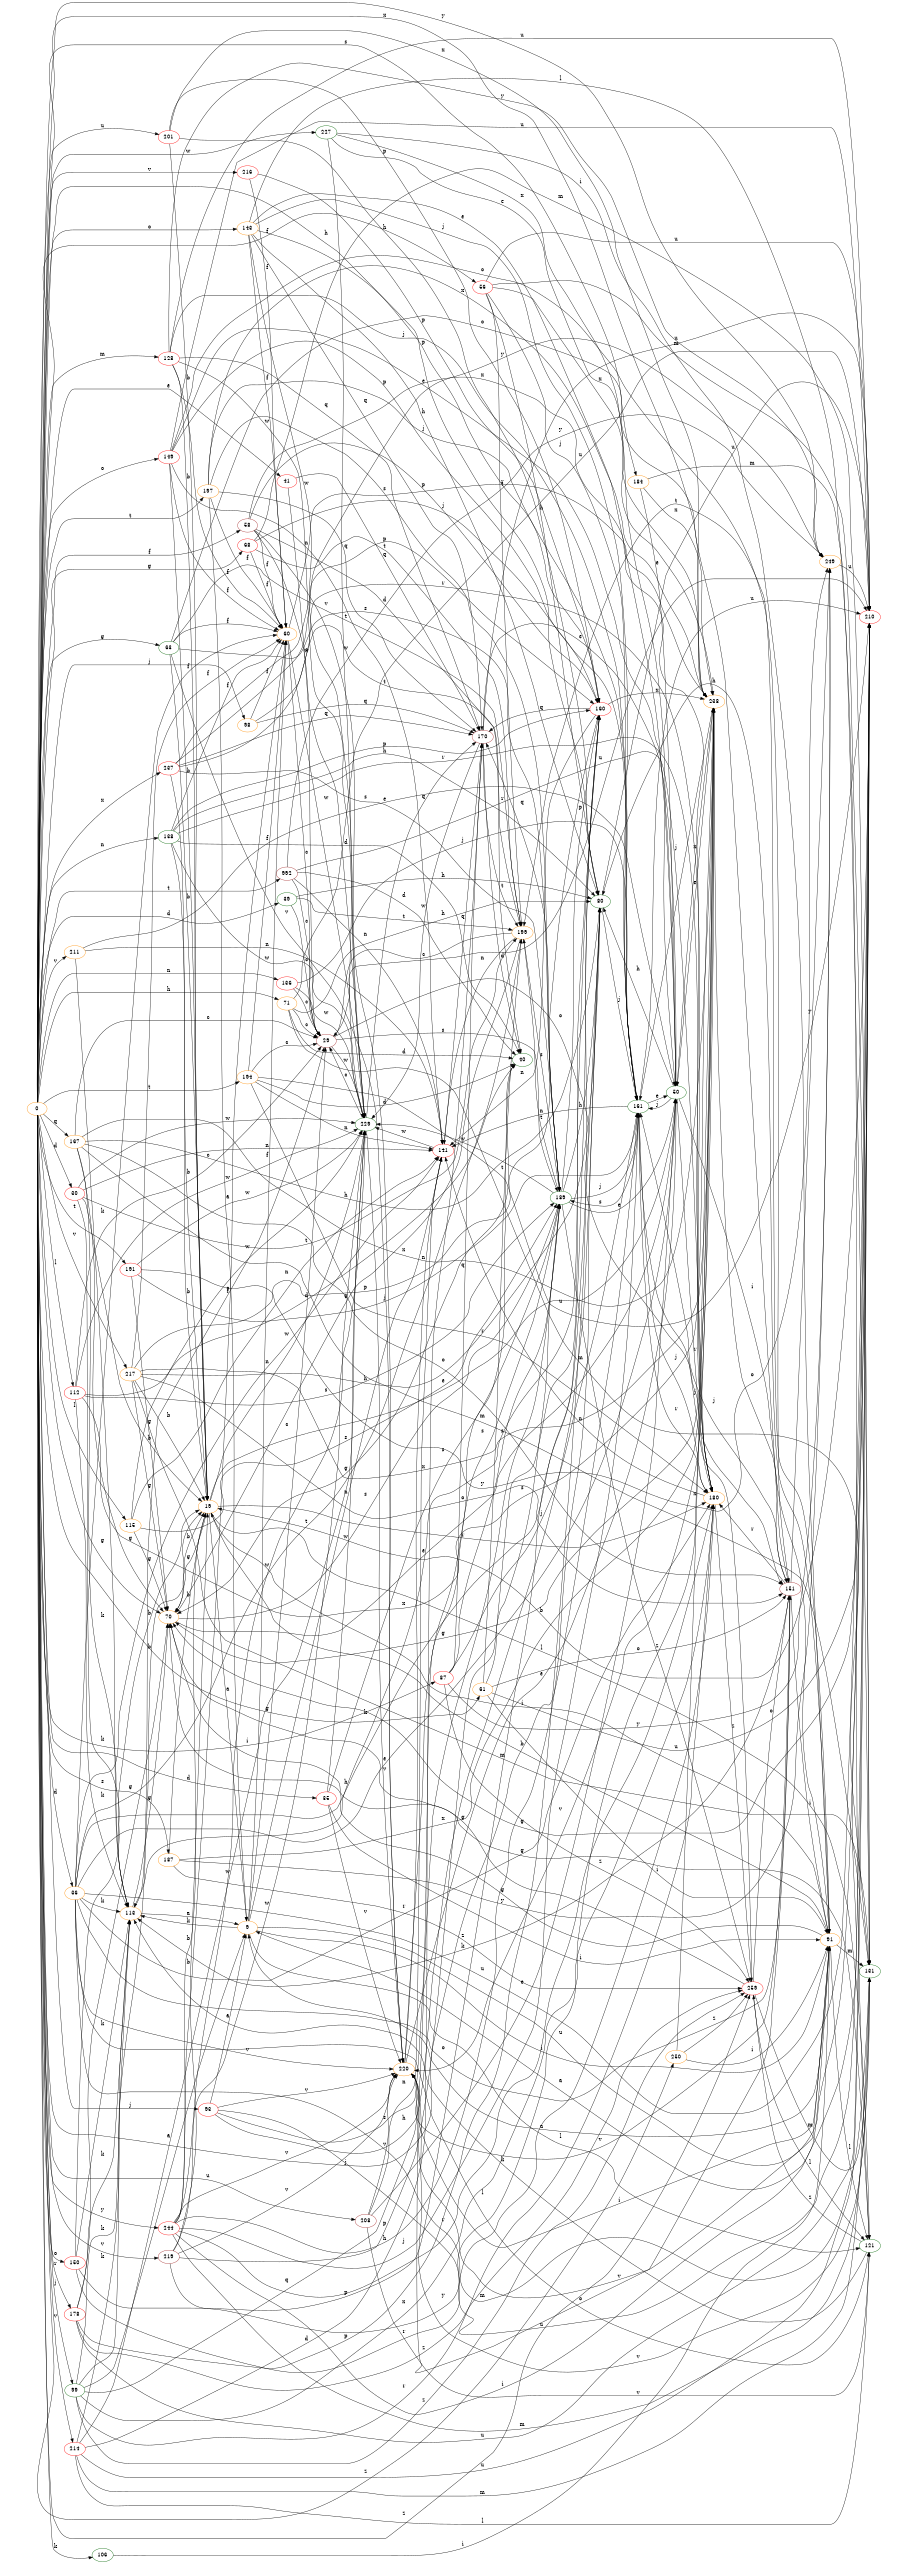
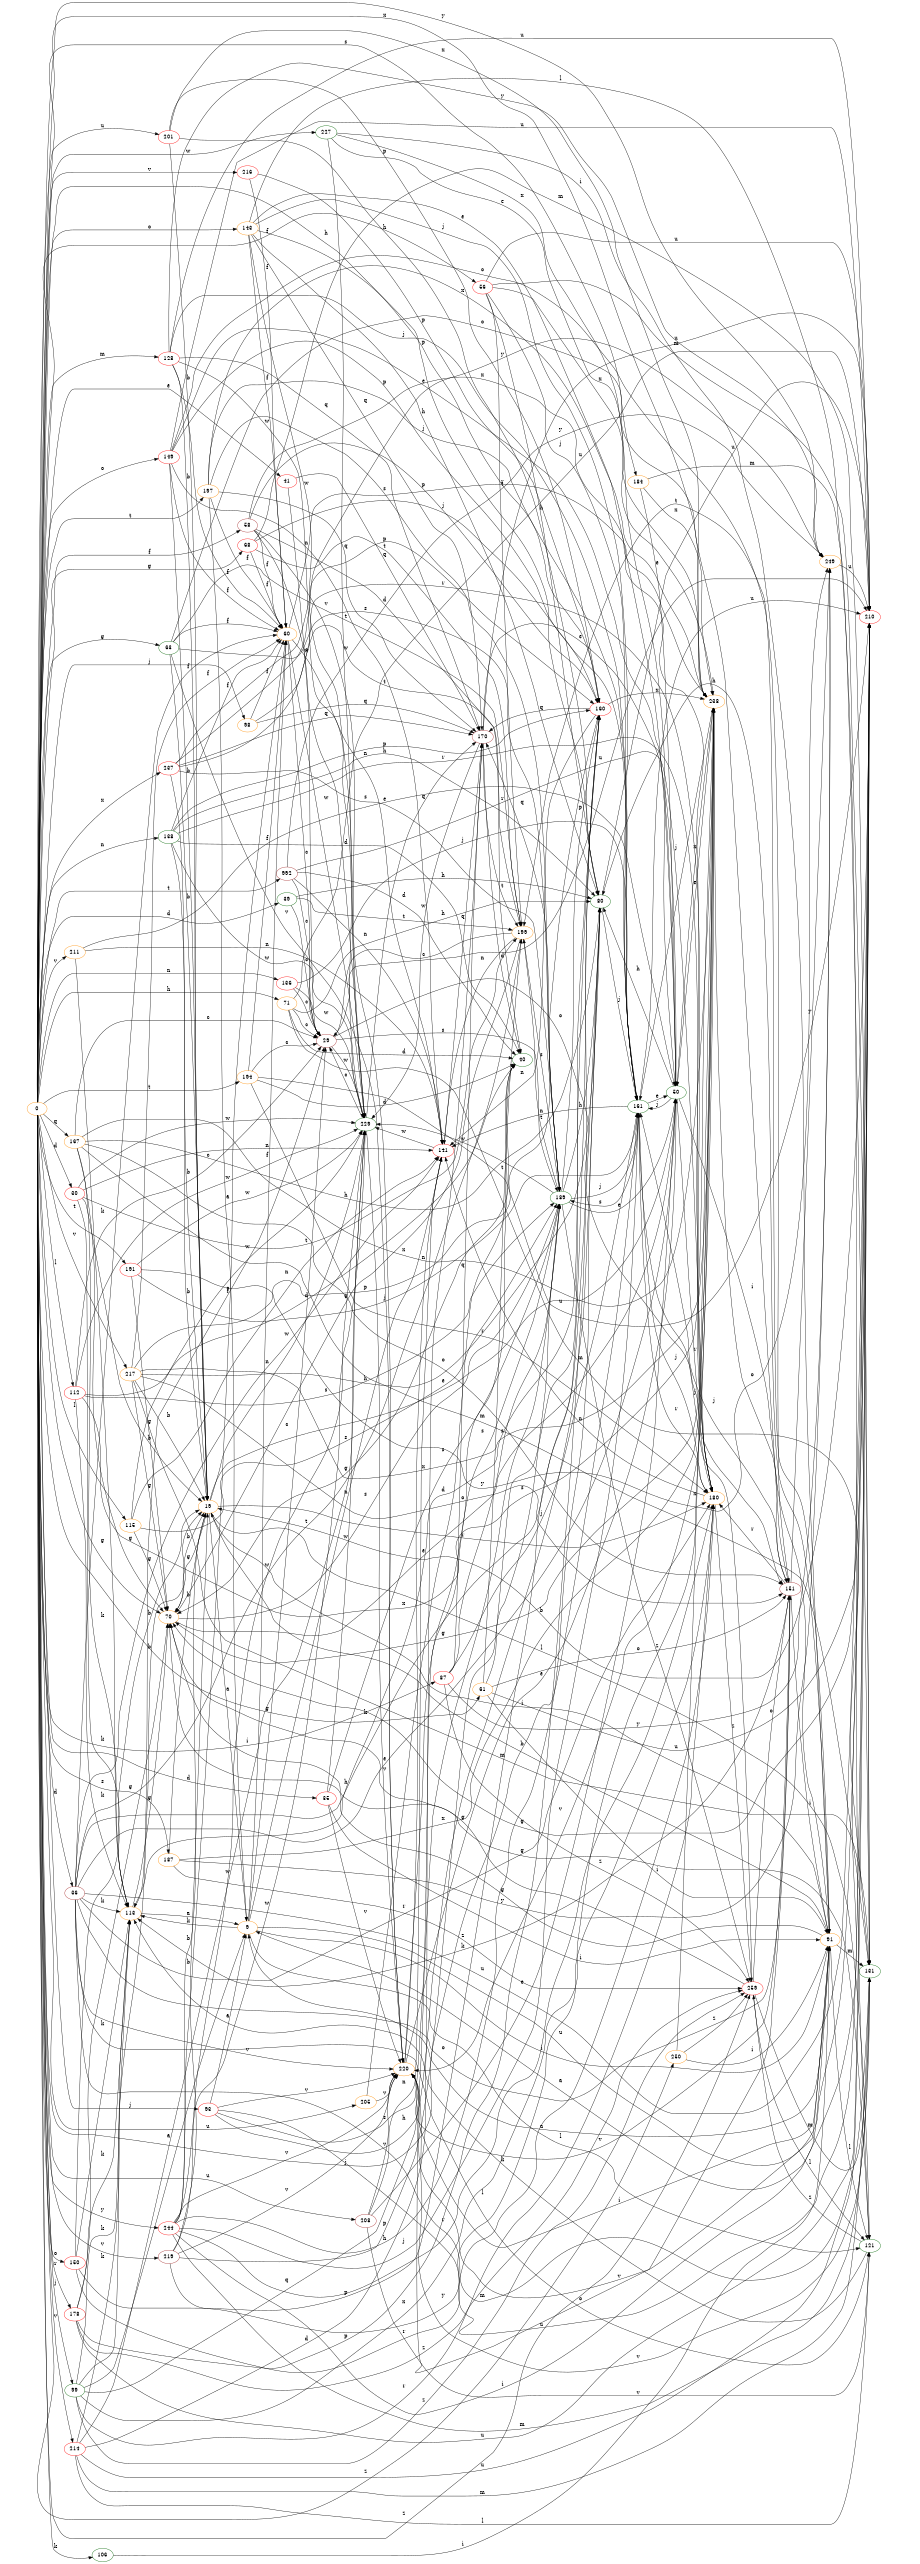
(338, 1128) -> (387, 868)
(75, 1893) -> (75, 1893)
none -> (366, 2102)
